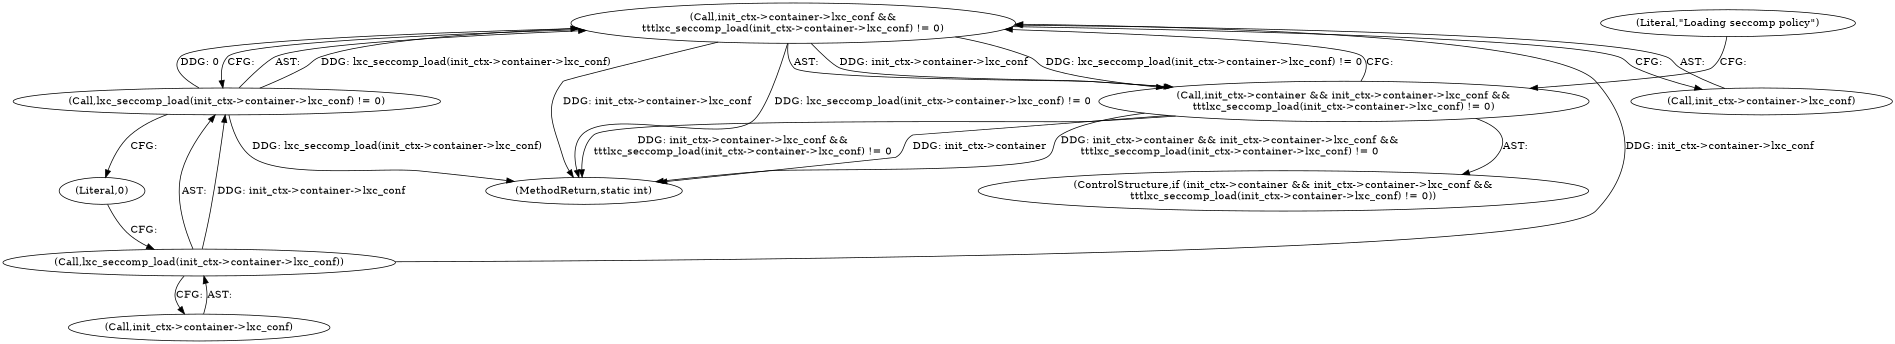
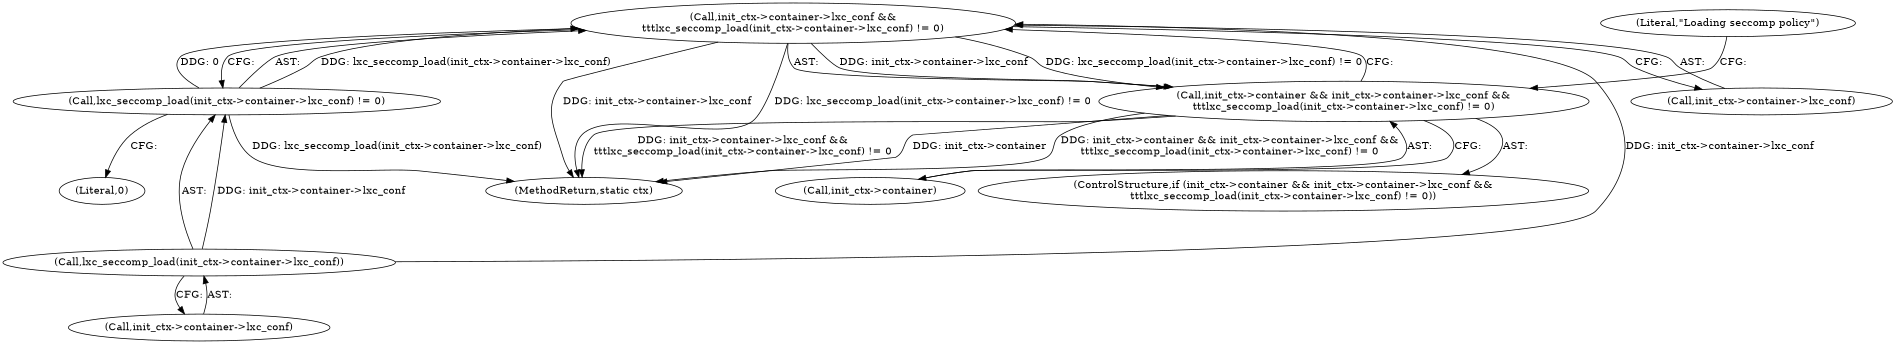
(584, 191) -> (584, 191)
none -> (870, 191)
(124, 229) -> none
